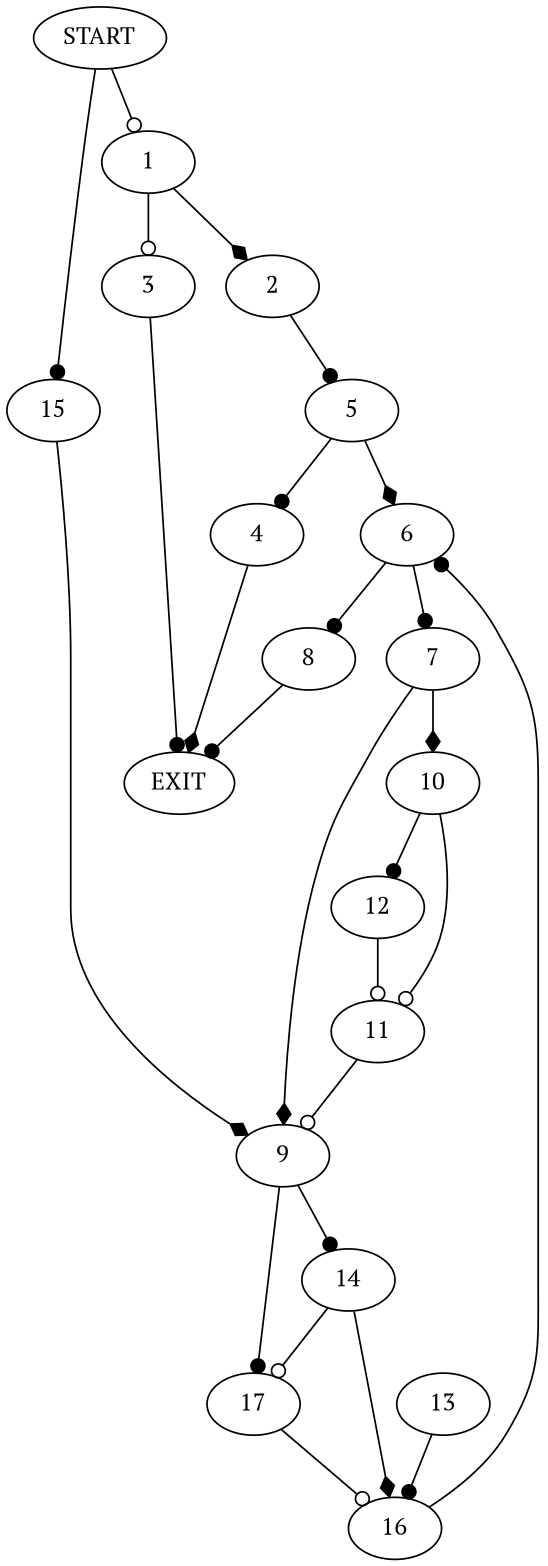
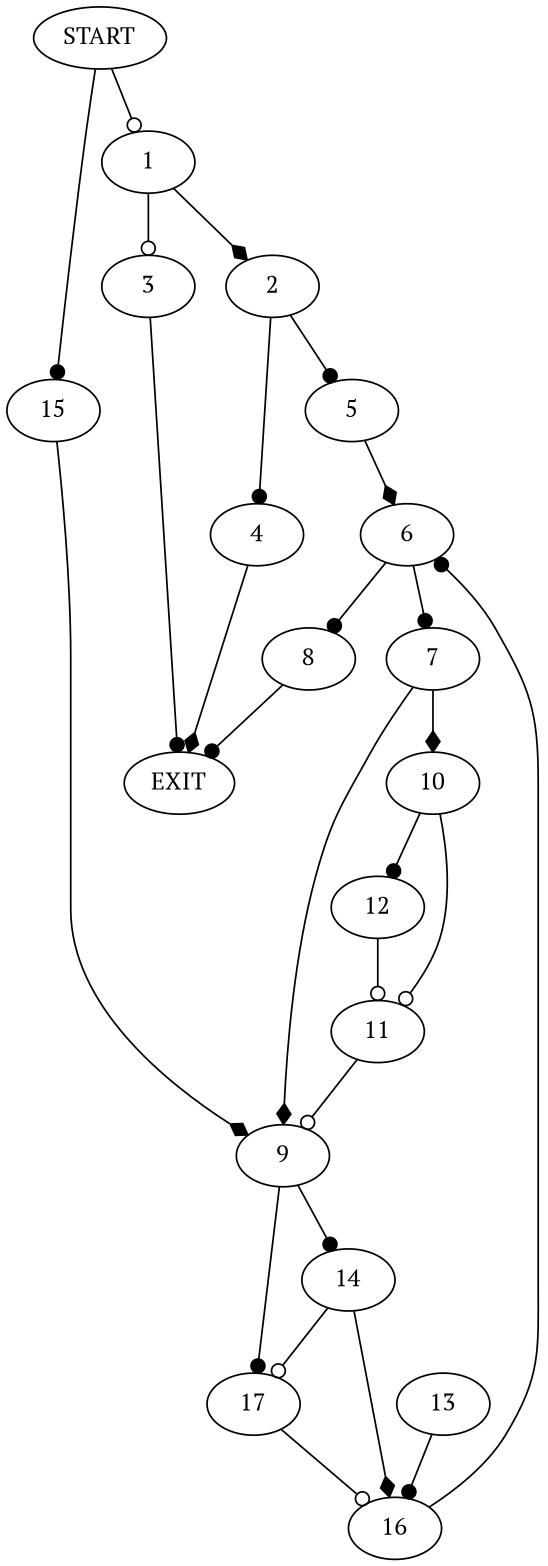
(309, 467) -> (265, 403)
